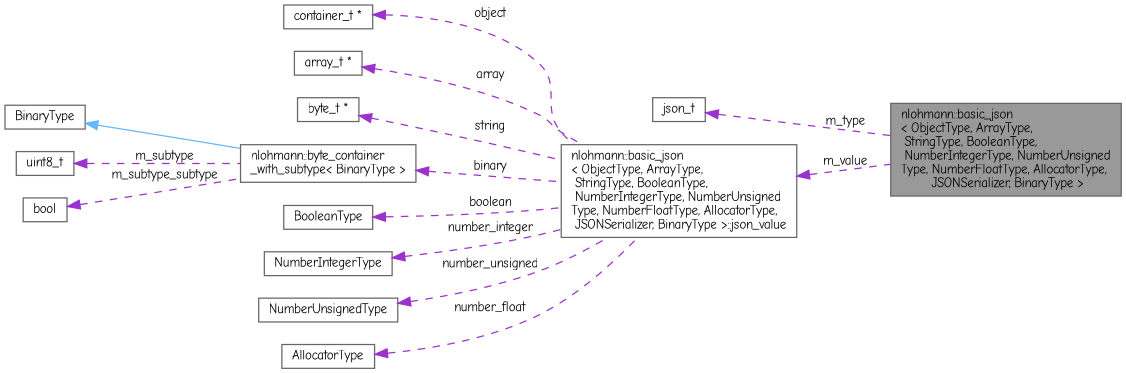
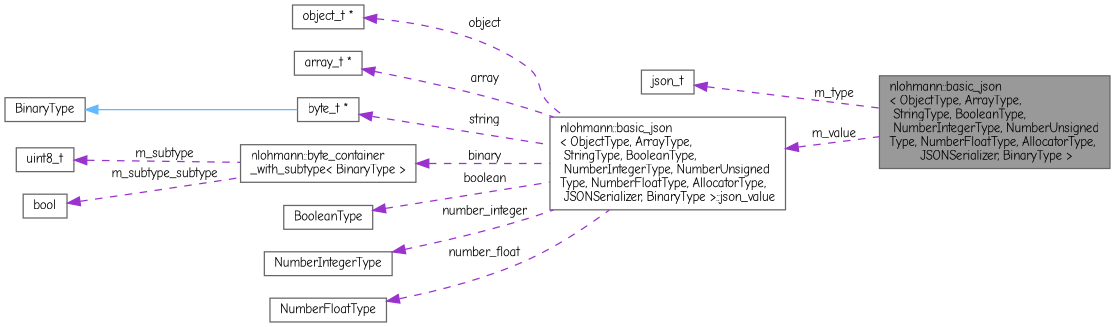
(328, 17) -> (328, 17)
(169, 137) -> (198, 110)
(328, 310) -> none
(328, 356) -> (328, 310)
